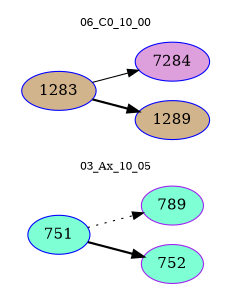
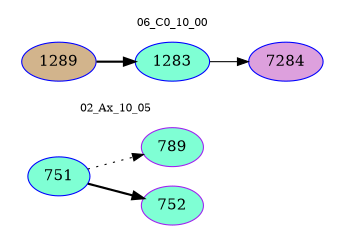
(59, 91) -> (172, 62)
(110, 104) -> (110, 62)
(116, 167) -> (116, 109)
